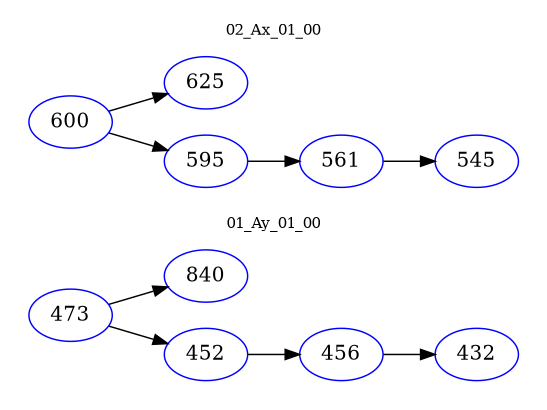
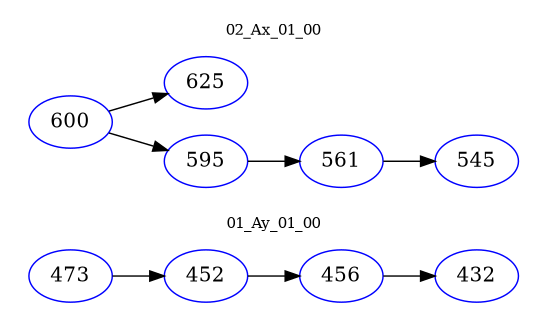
(206, 276) -> none
